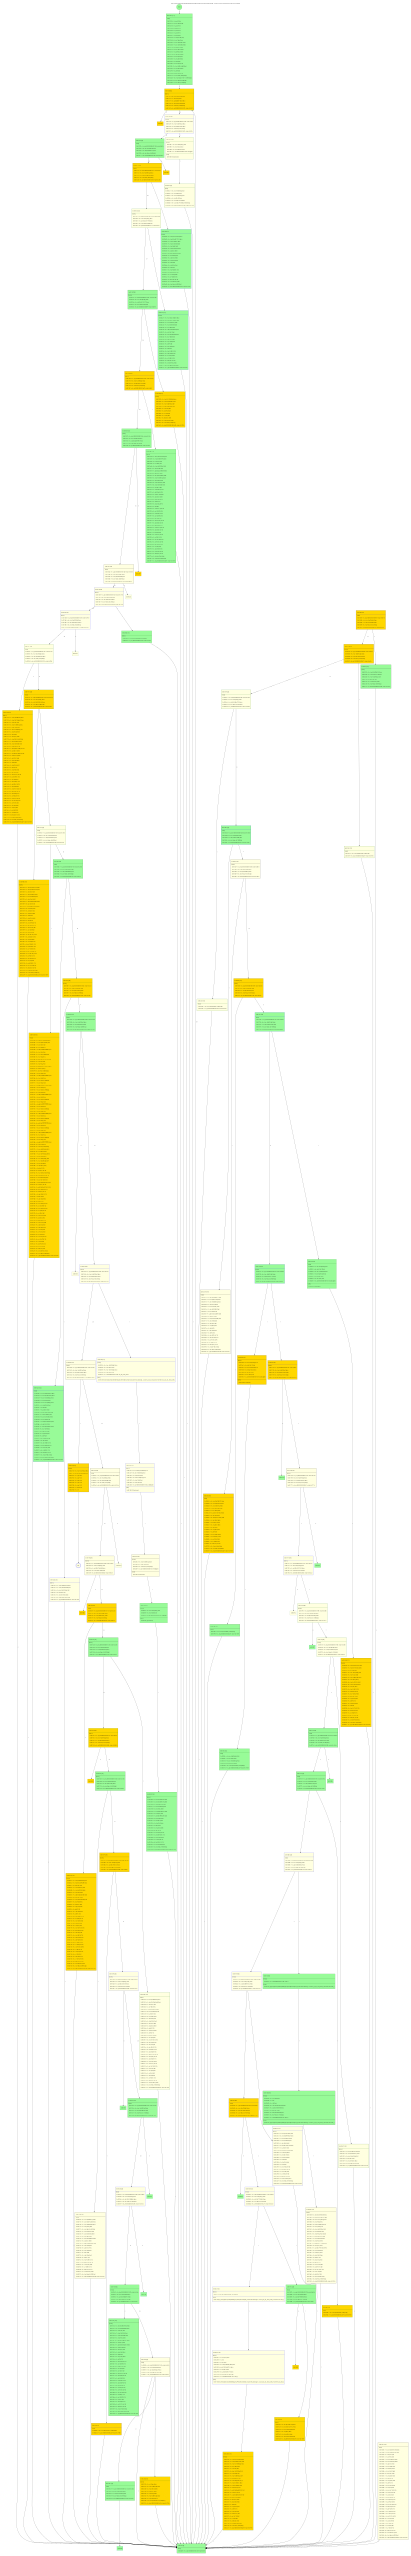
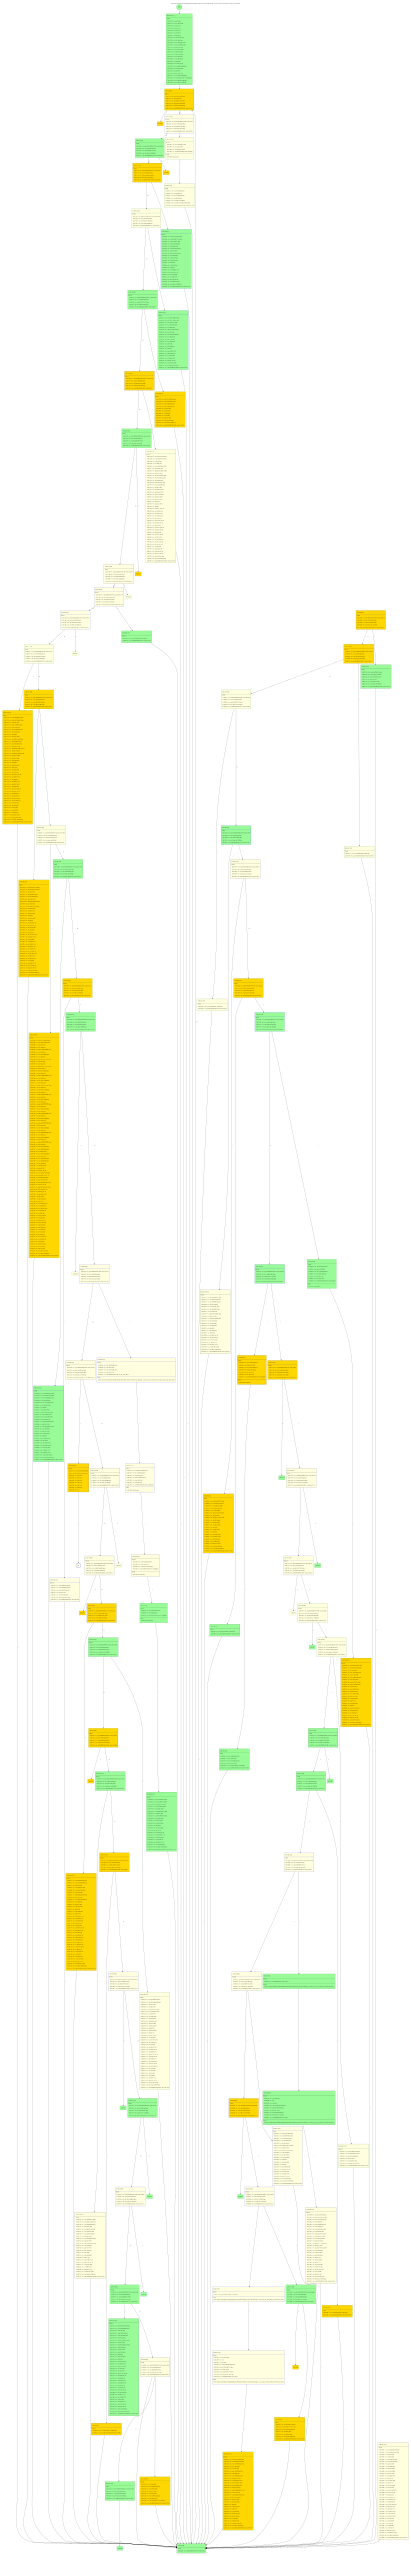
(161, 506) -> (161, 506)
